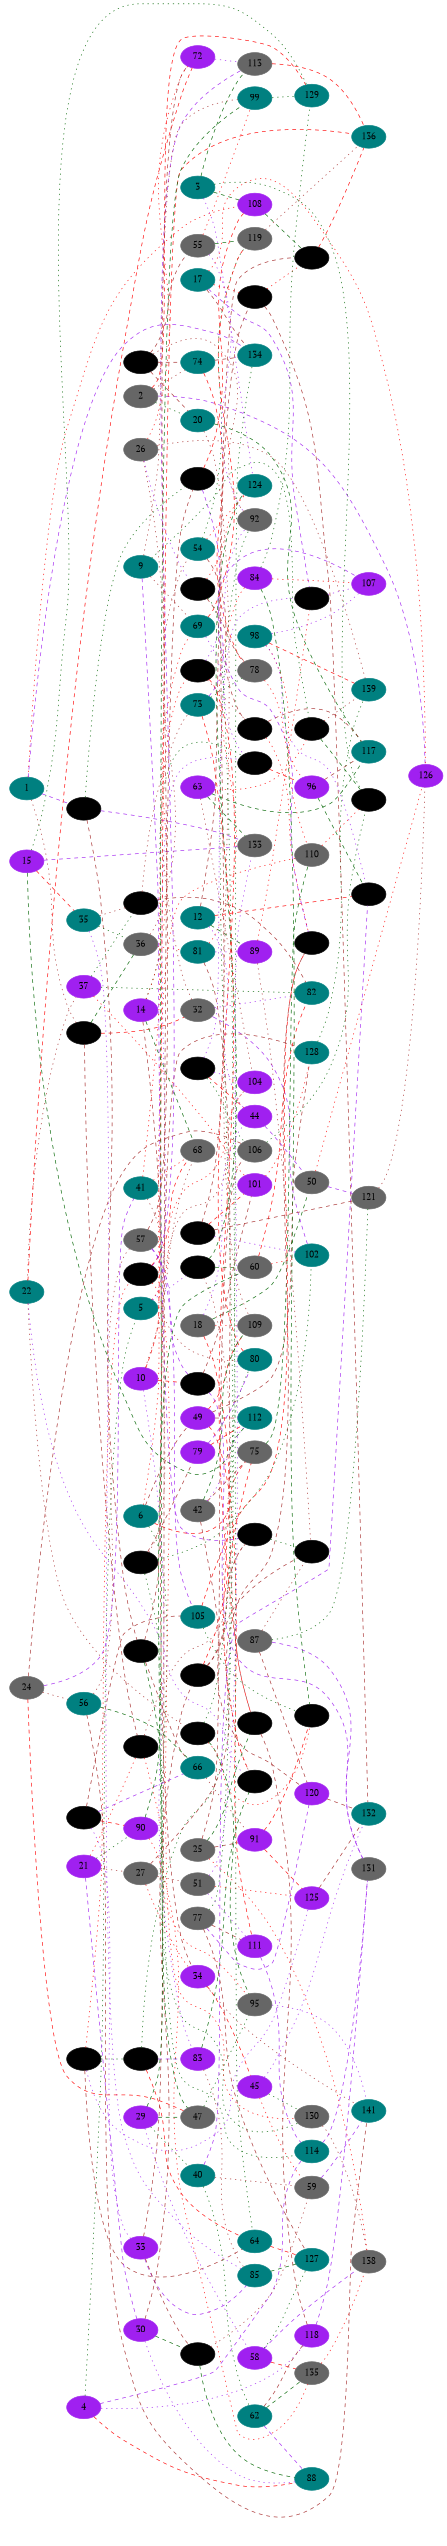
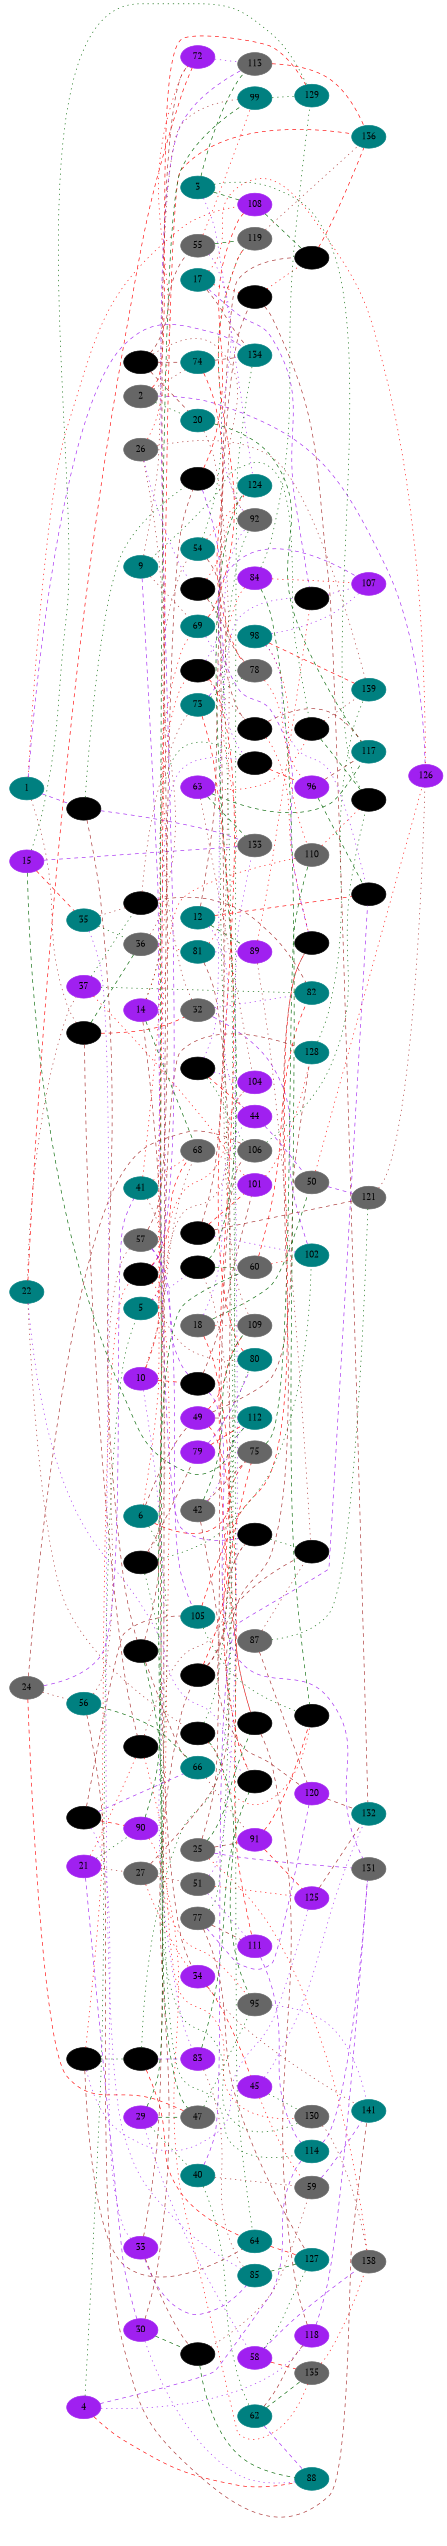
(351, 1730) -> (283, 1862)
